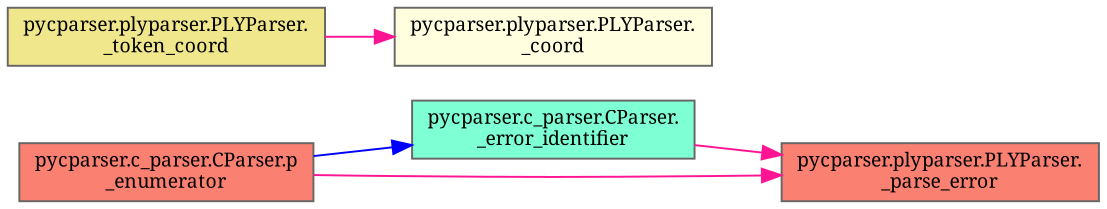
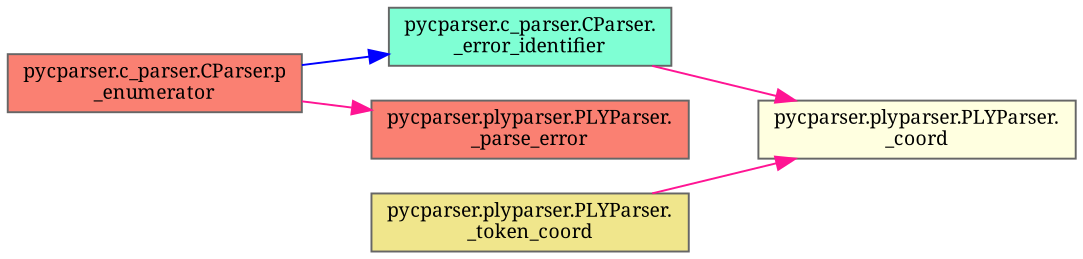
(728, 149) -> (714, 81)
